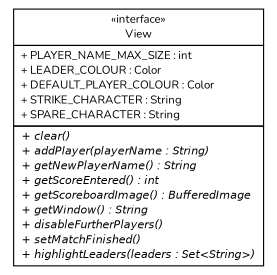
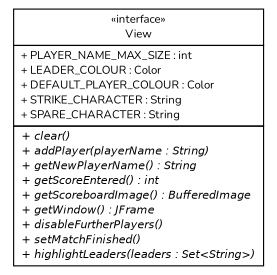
(85, 210) -> (89, 210)
